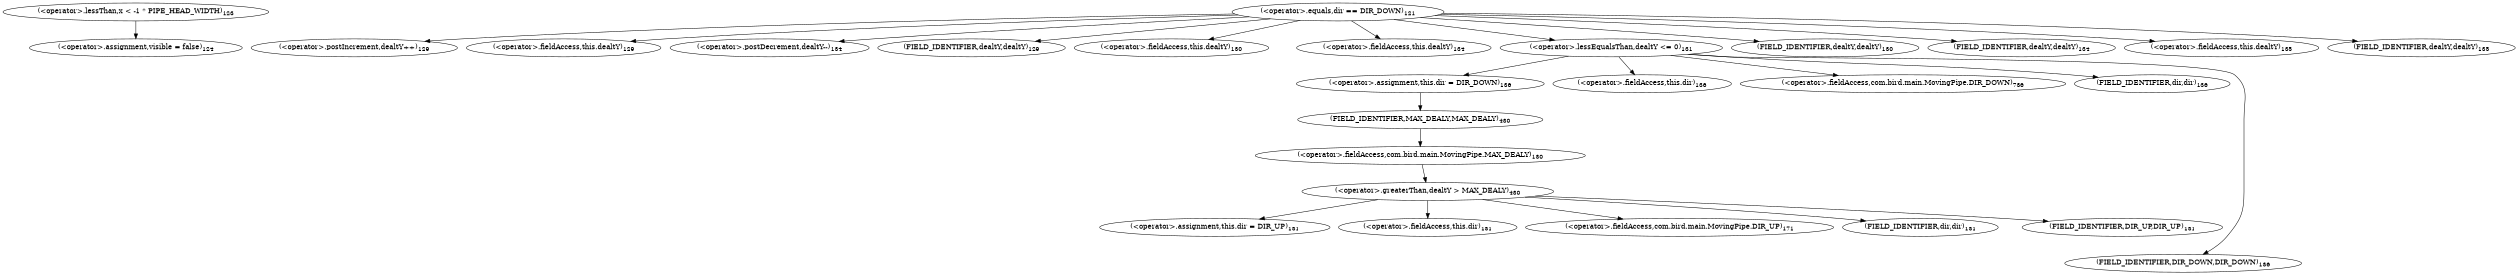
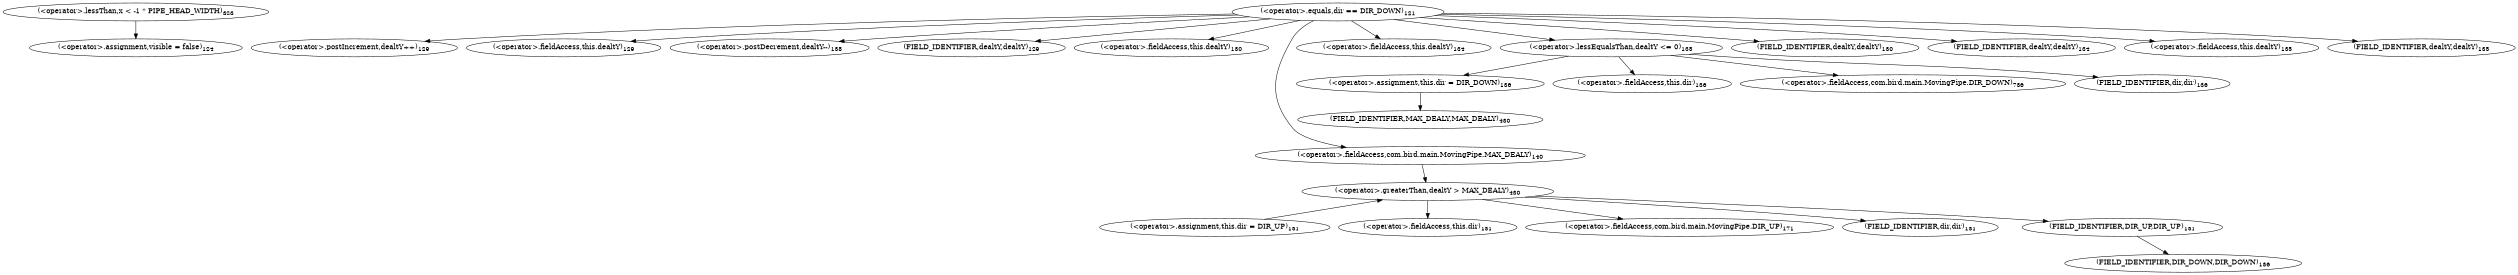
(228, 11) -> (228, 11)
(836, 47) -> (836, 47)
(1687, 47) -> (1687, 47)
(2059, 61) -> (2151, 244)
(1420, 135) -> (1276, 96)
(1537, 155) -> (1537, 155)
(1321, 209) -> (1321, 210)
